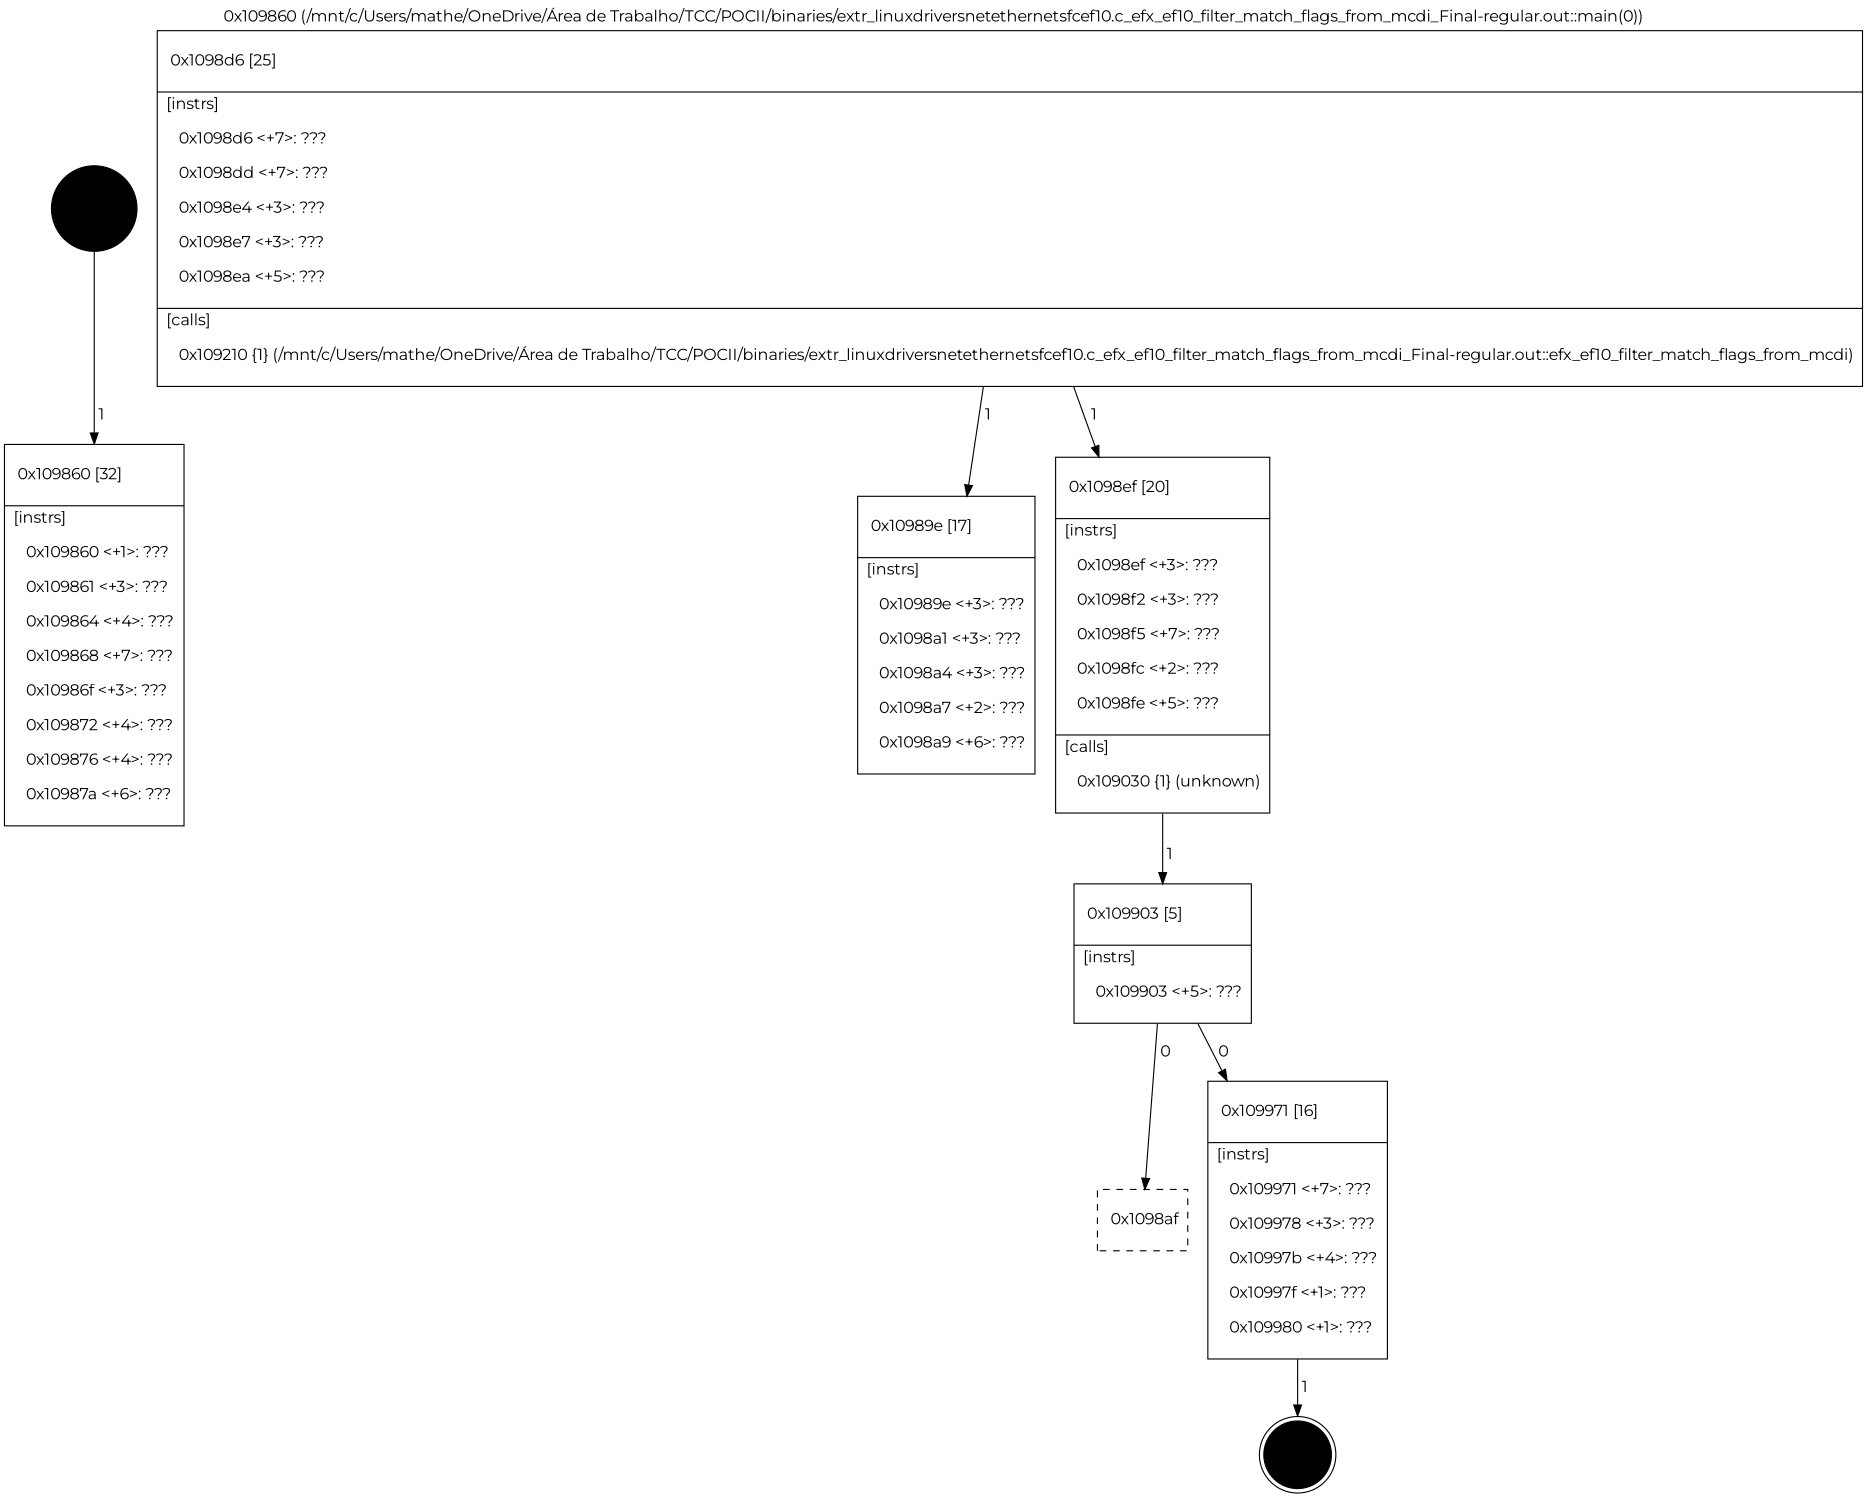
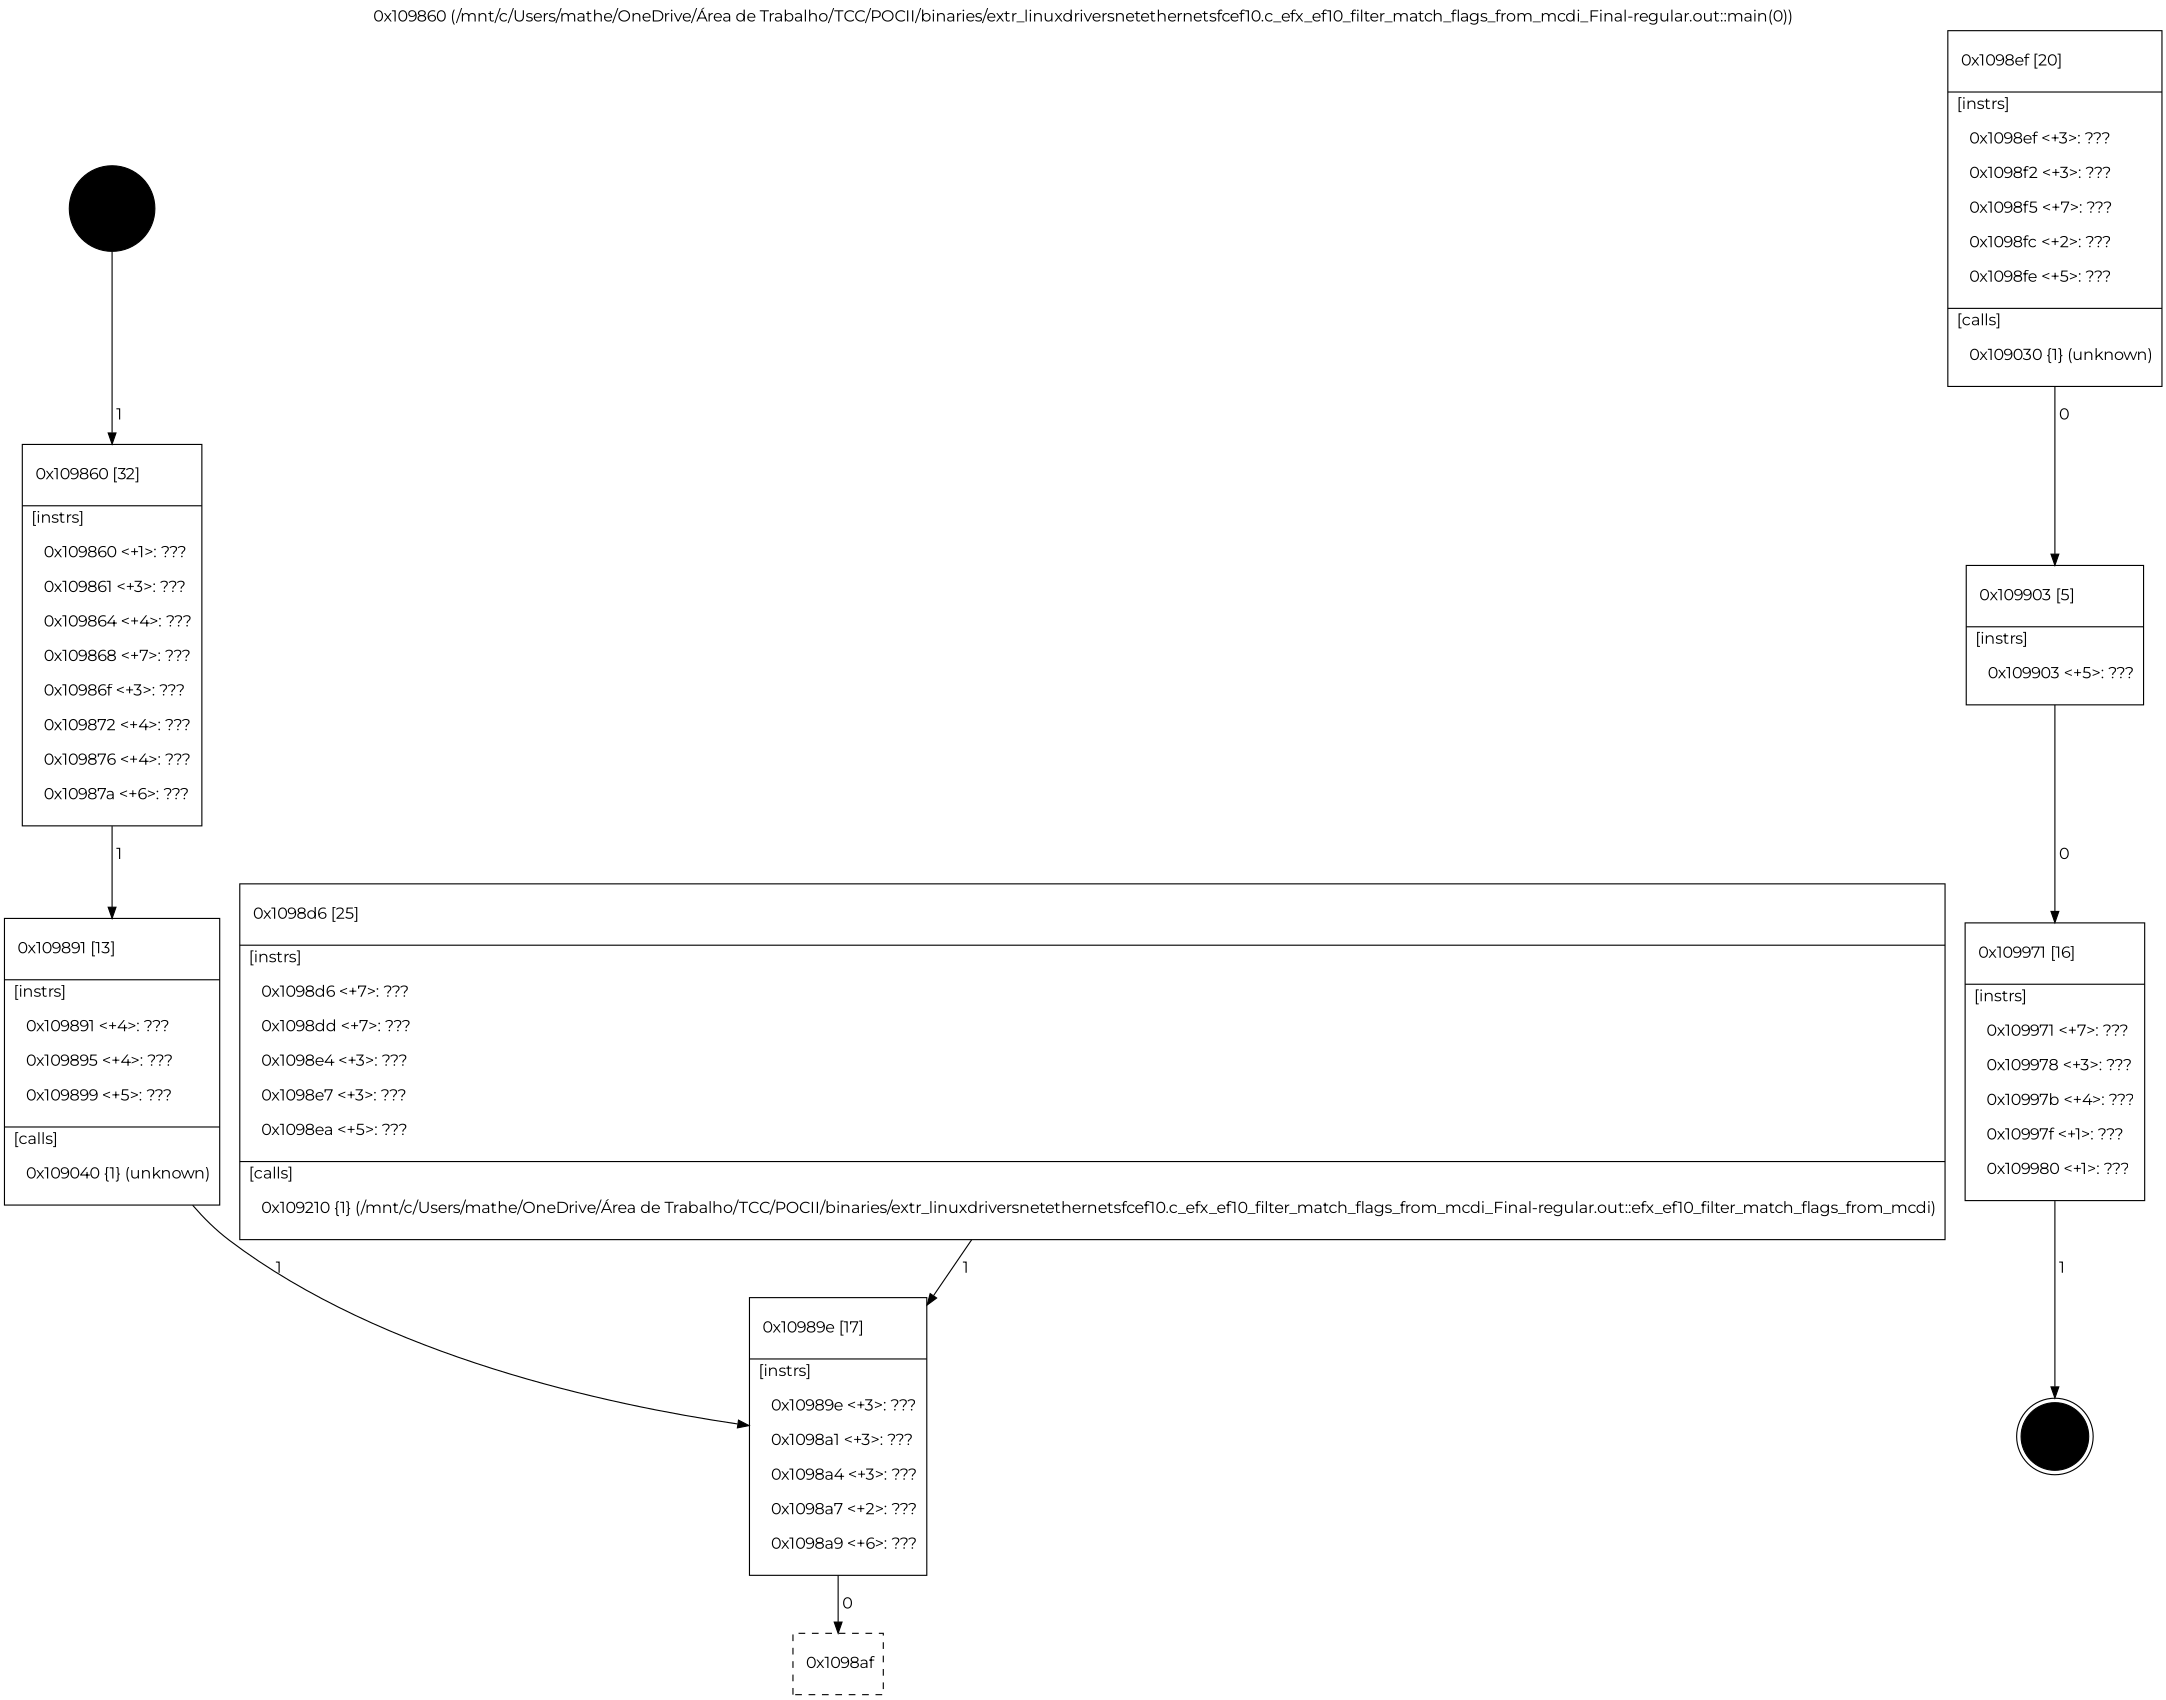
(1084, 416) -> none
(1168, 855) -> (2062, 415)
none -> (112, 1062)
(1152, 1101) -> (838, 1599)
